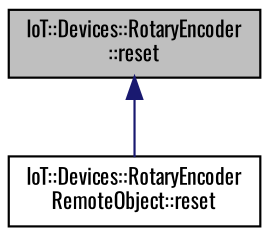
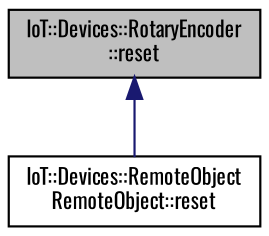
(135, 191) -> (135, 191)
